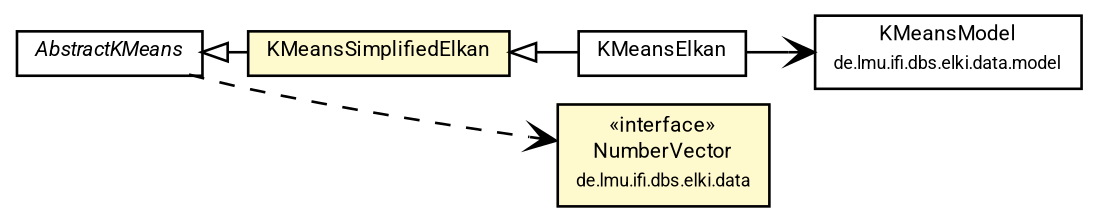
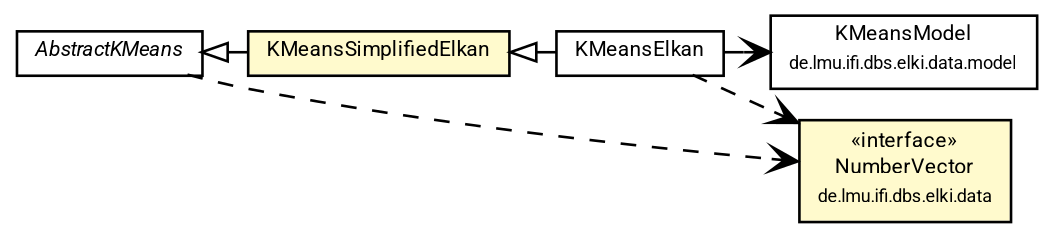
none -> (733, 93)
